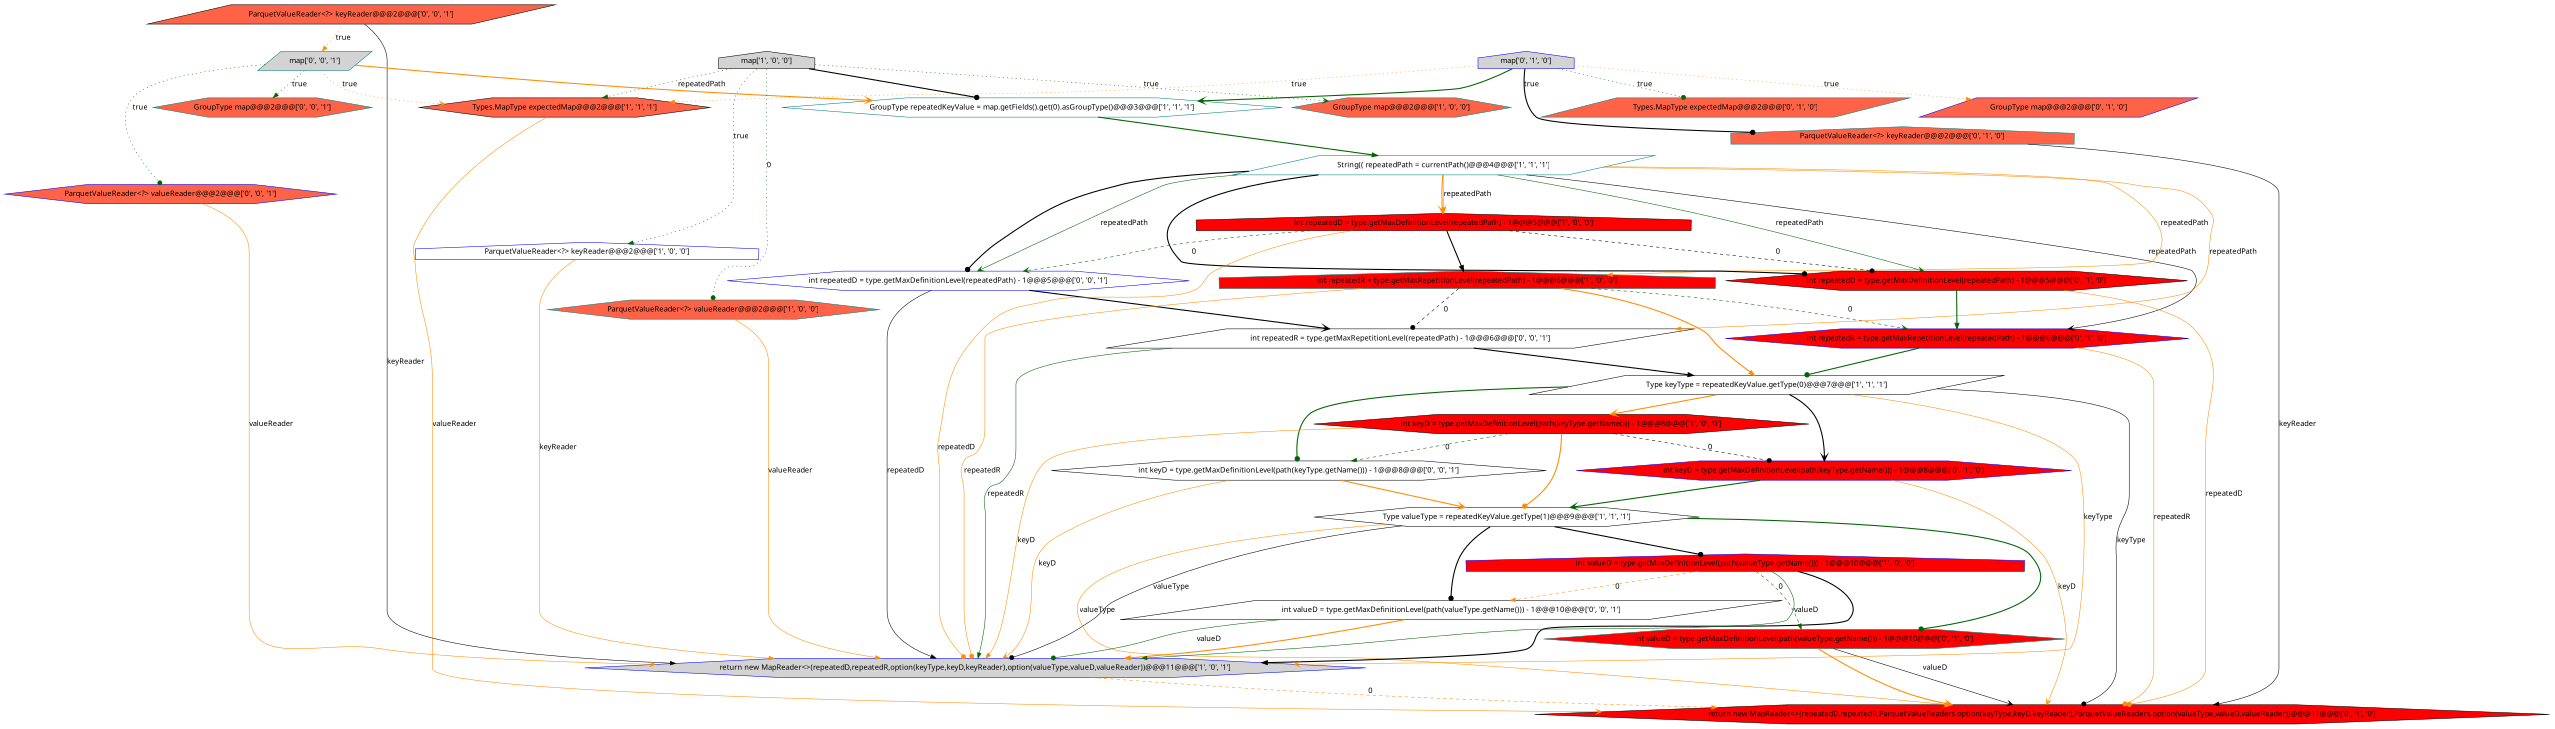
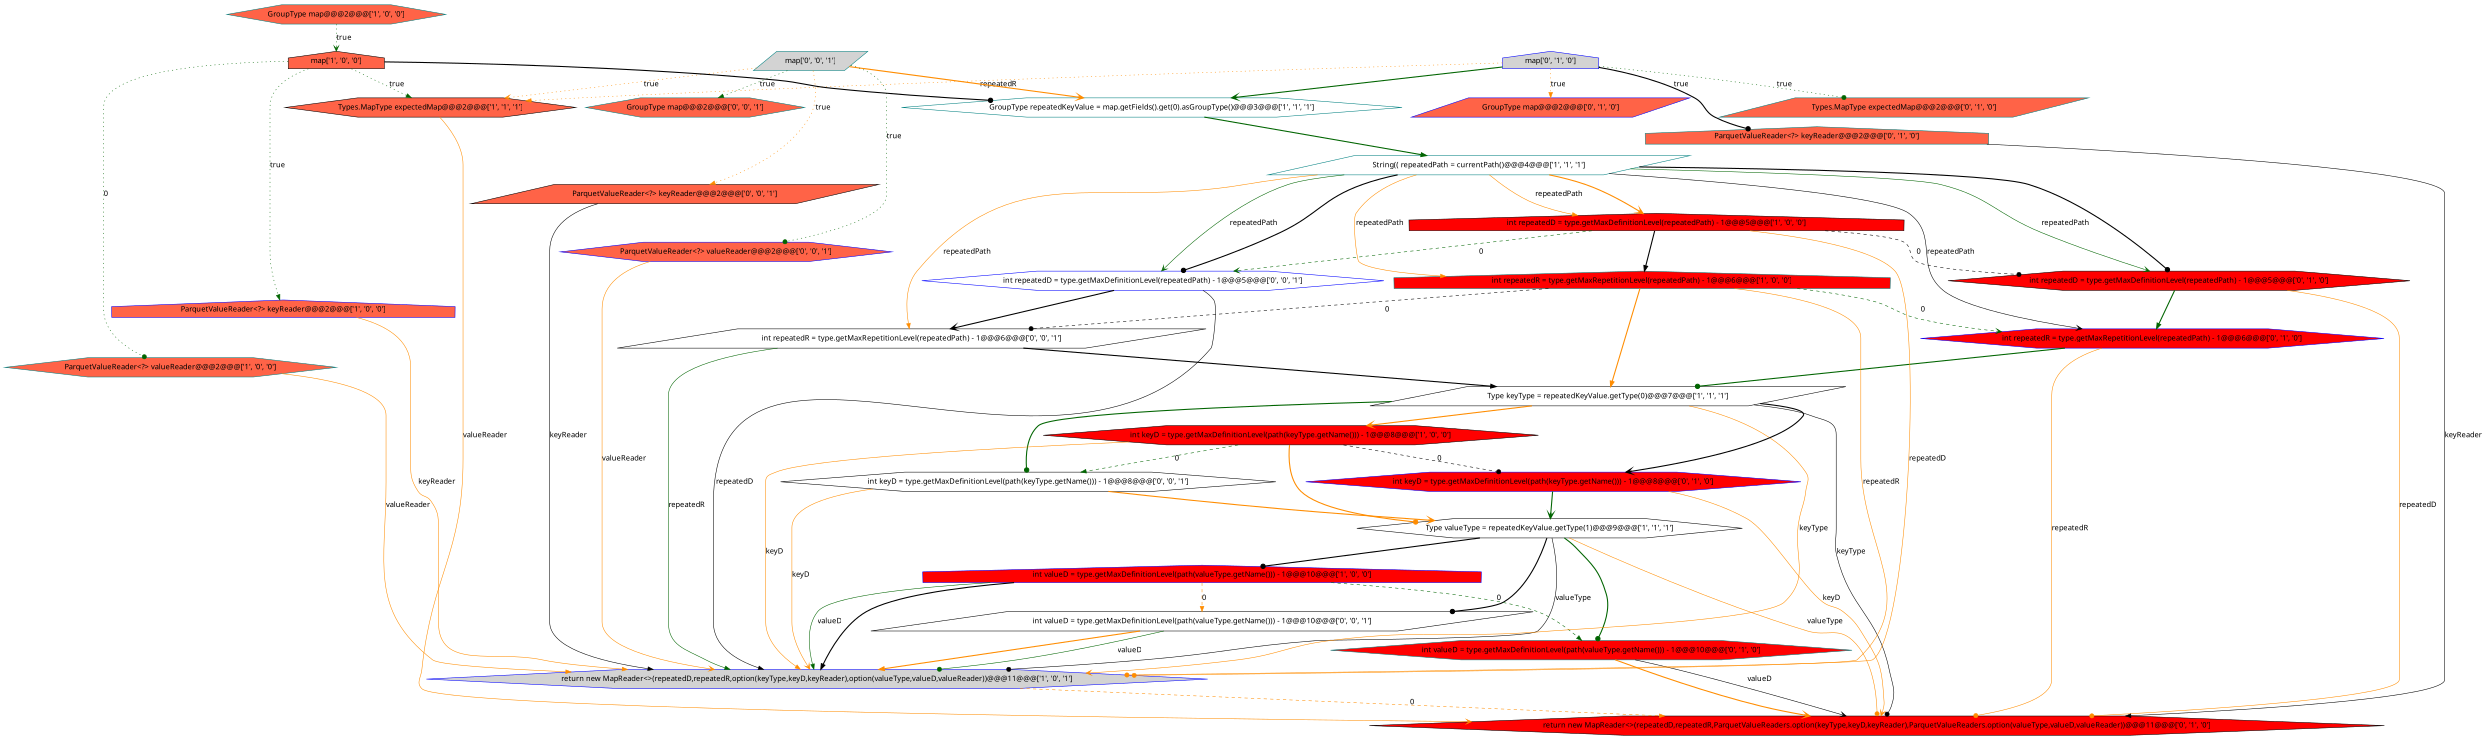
(335, 36) -> (787, 143)
(767, 61) -> (336, 61)
(1069, 82) -> (336, 35)
(702, 84) -> (397, 84)
(1299, 84) -> (999, 84)
(587, 252) -> (283, 310)
